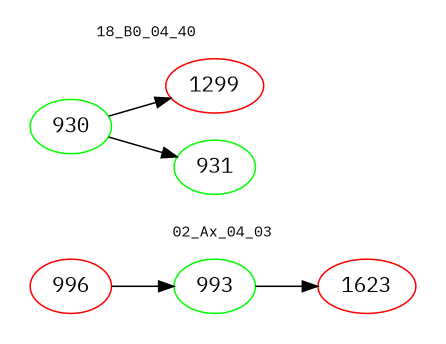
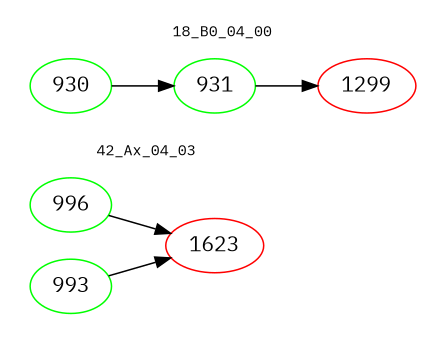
(147, 32) -> (223, 32)
(132, 109) -> (279, 86)
(223, 233) -> (147, 151)
(71, 286) -> (71, 205)
(135, 286) -> (132, 222)
